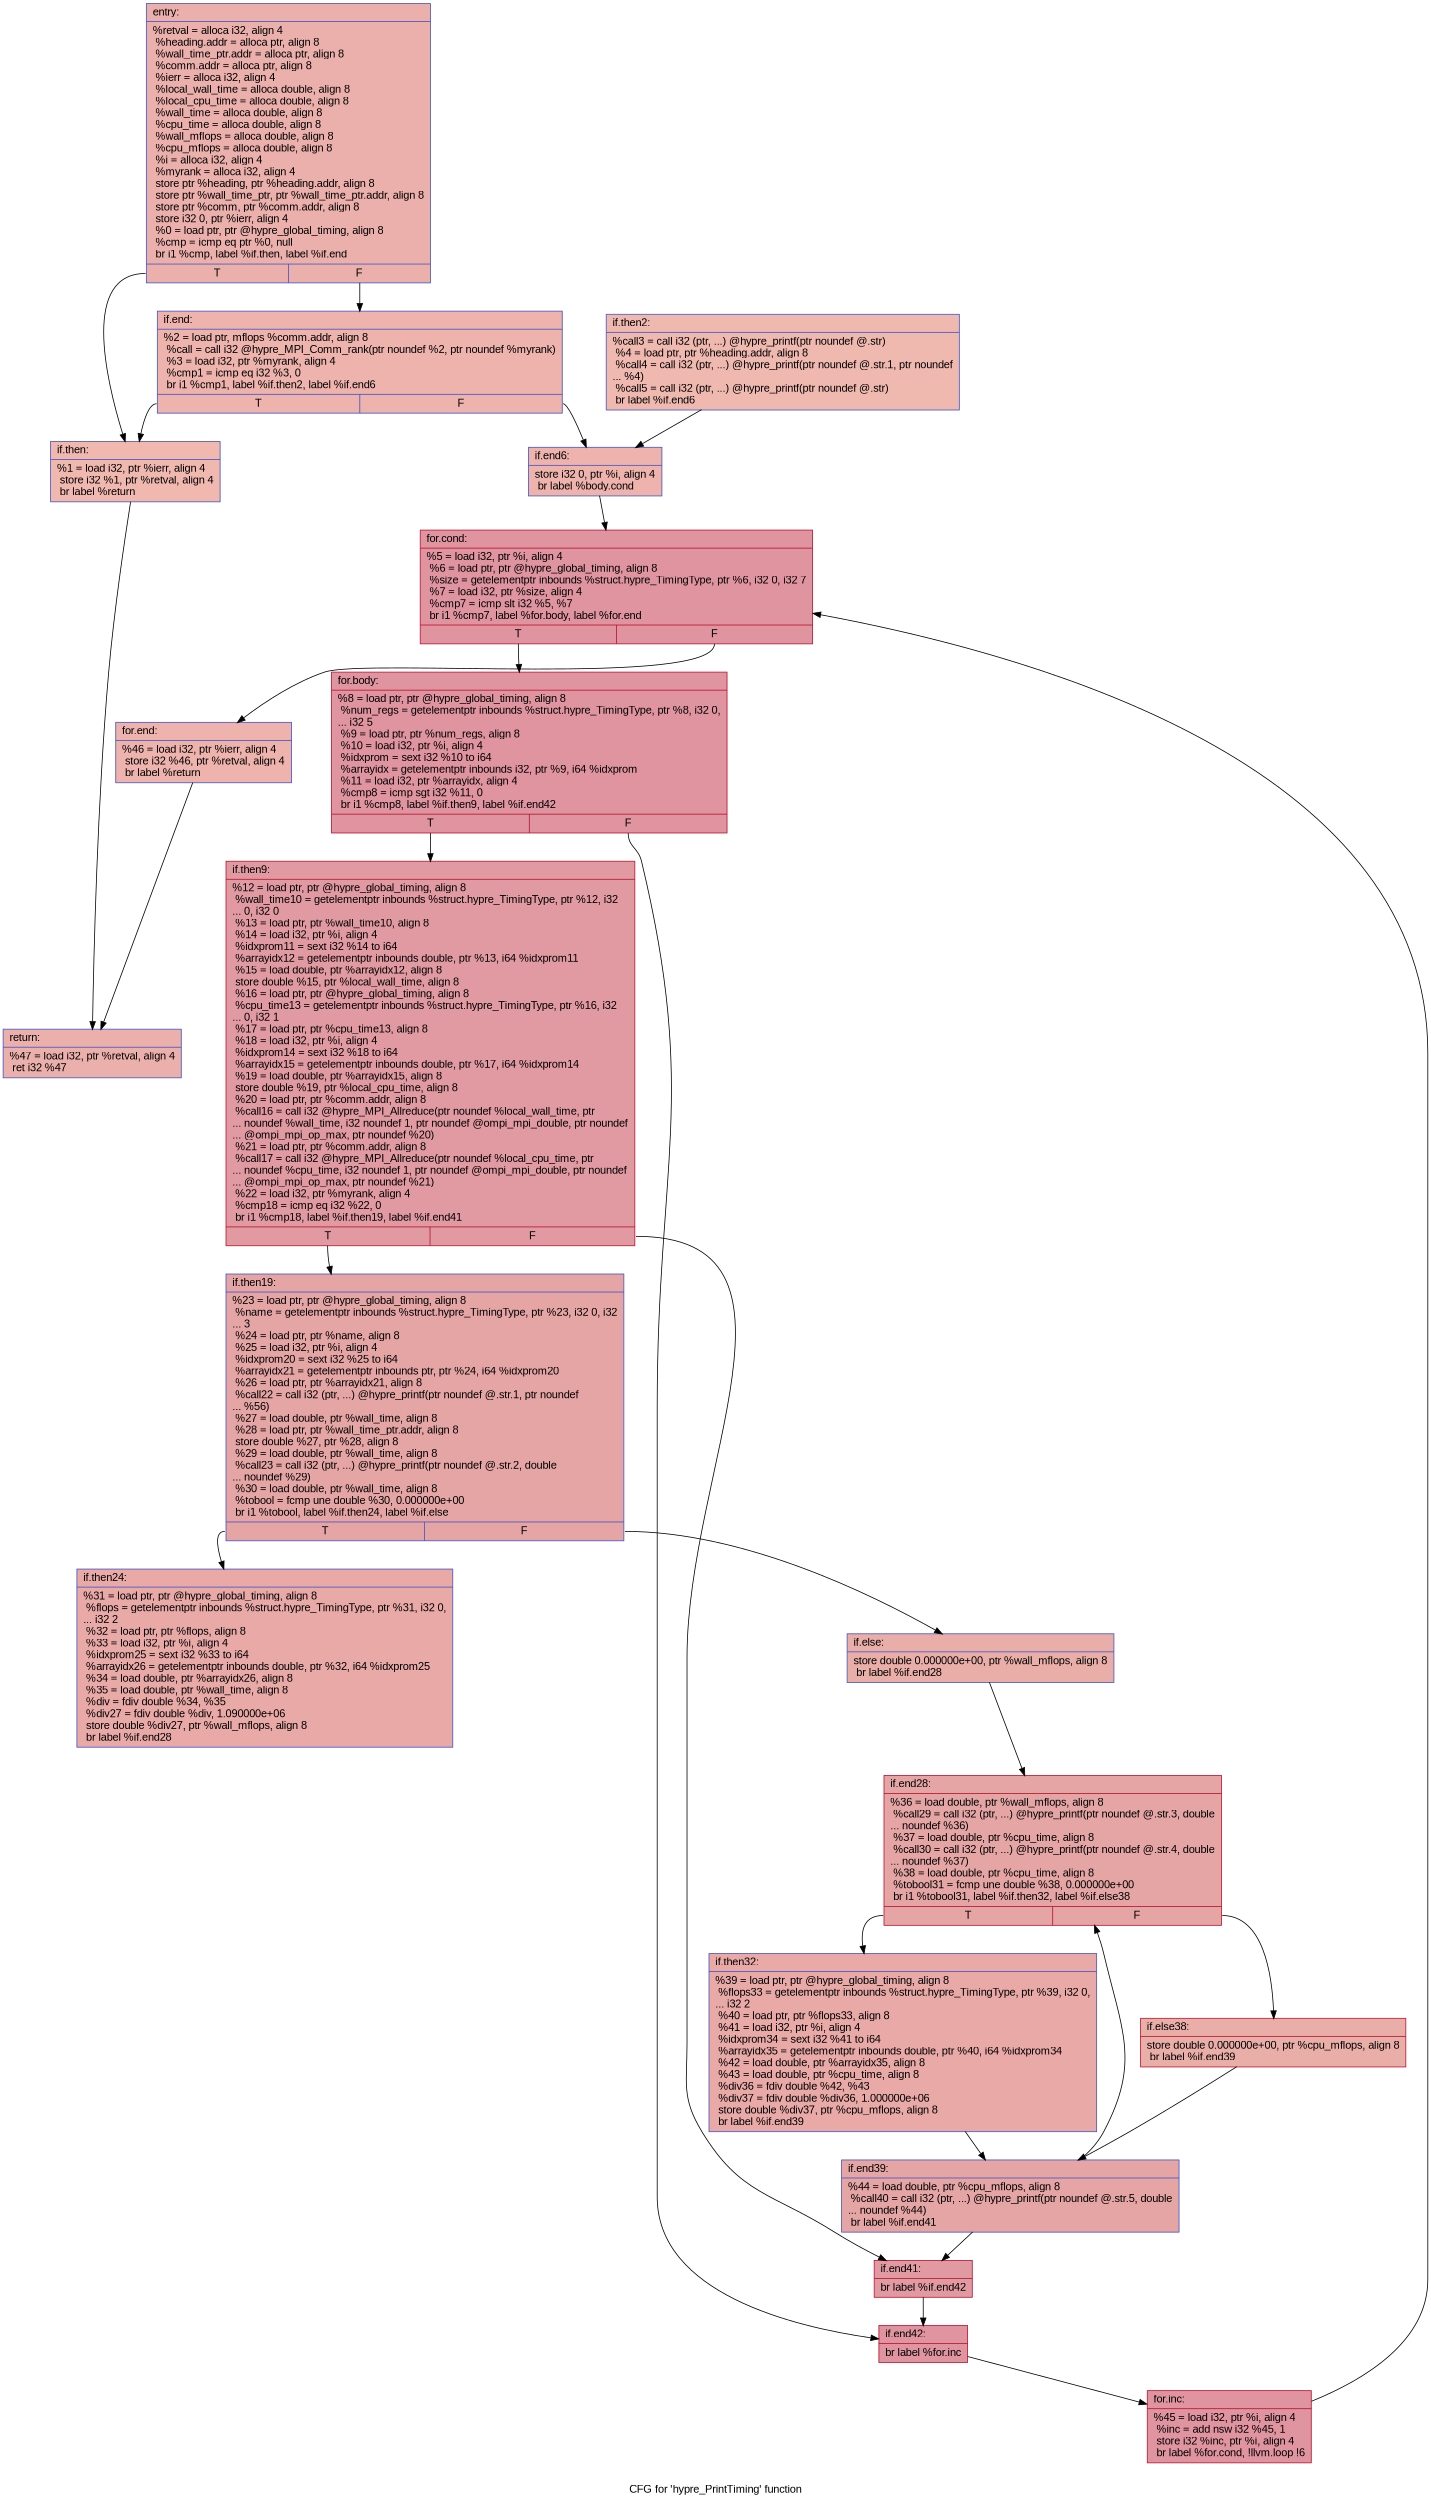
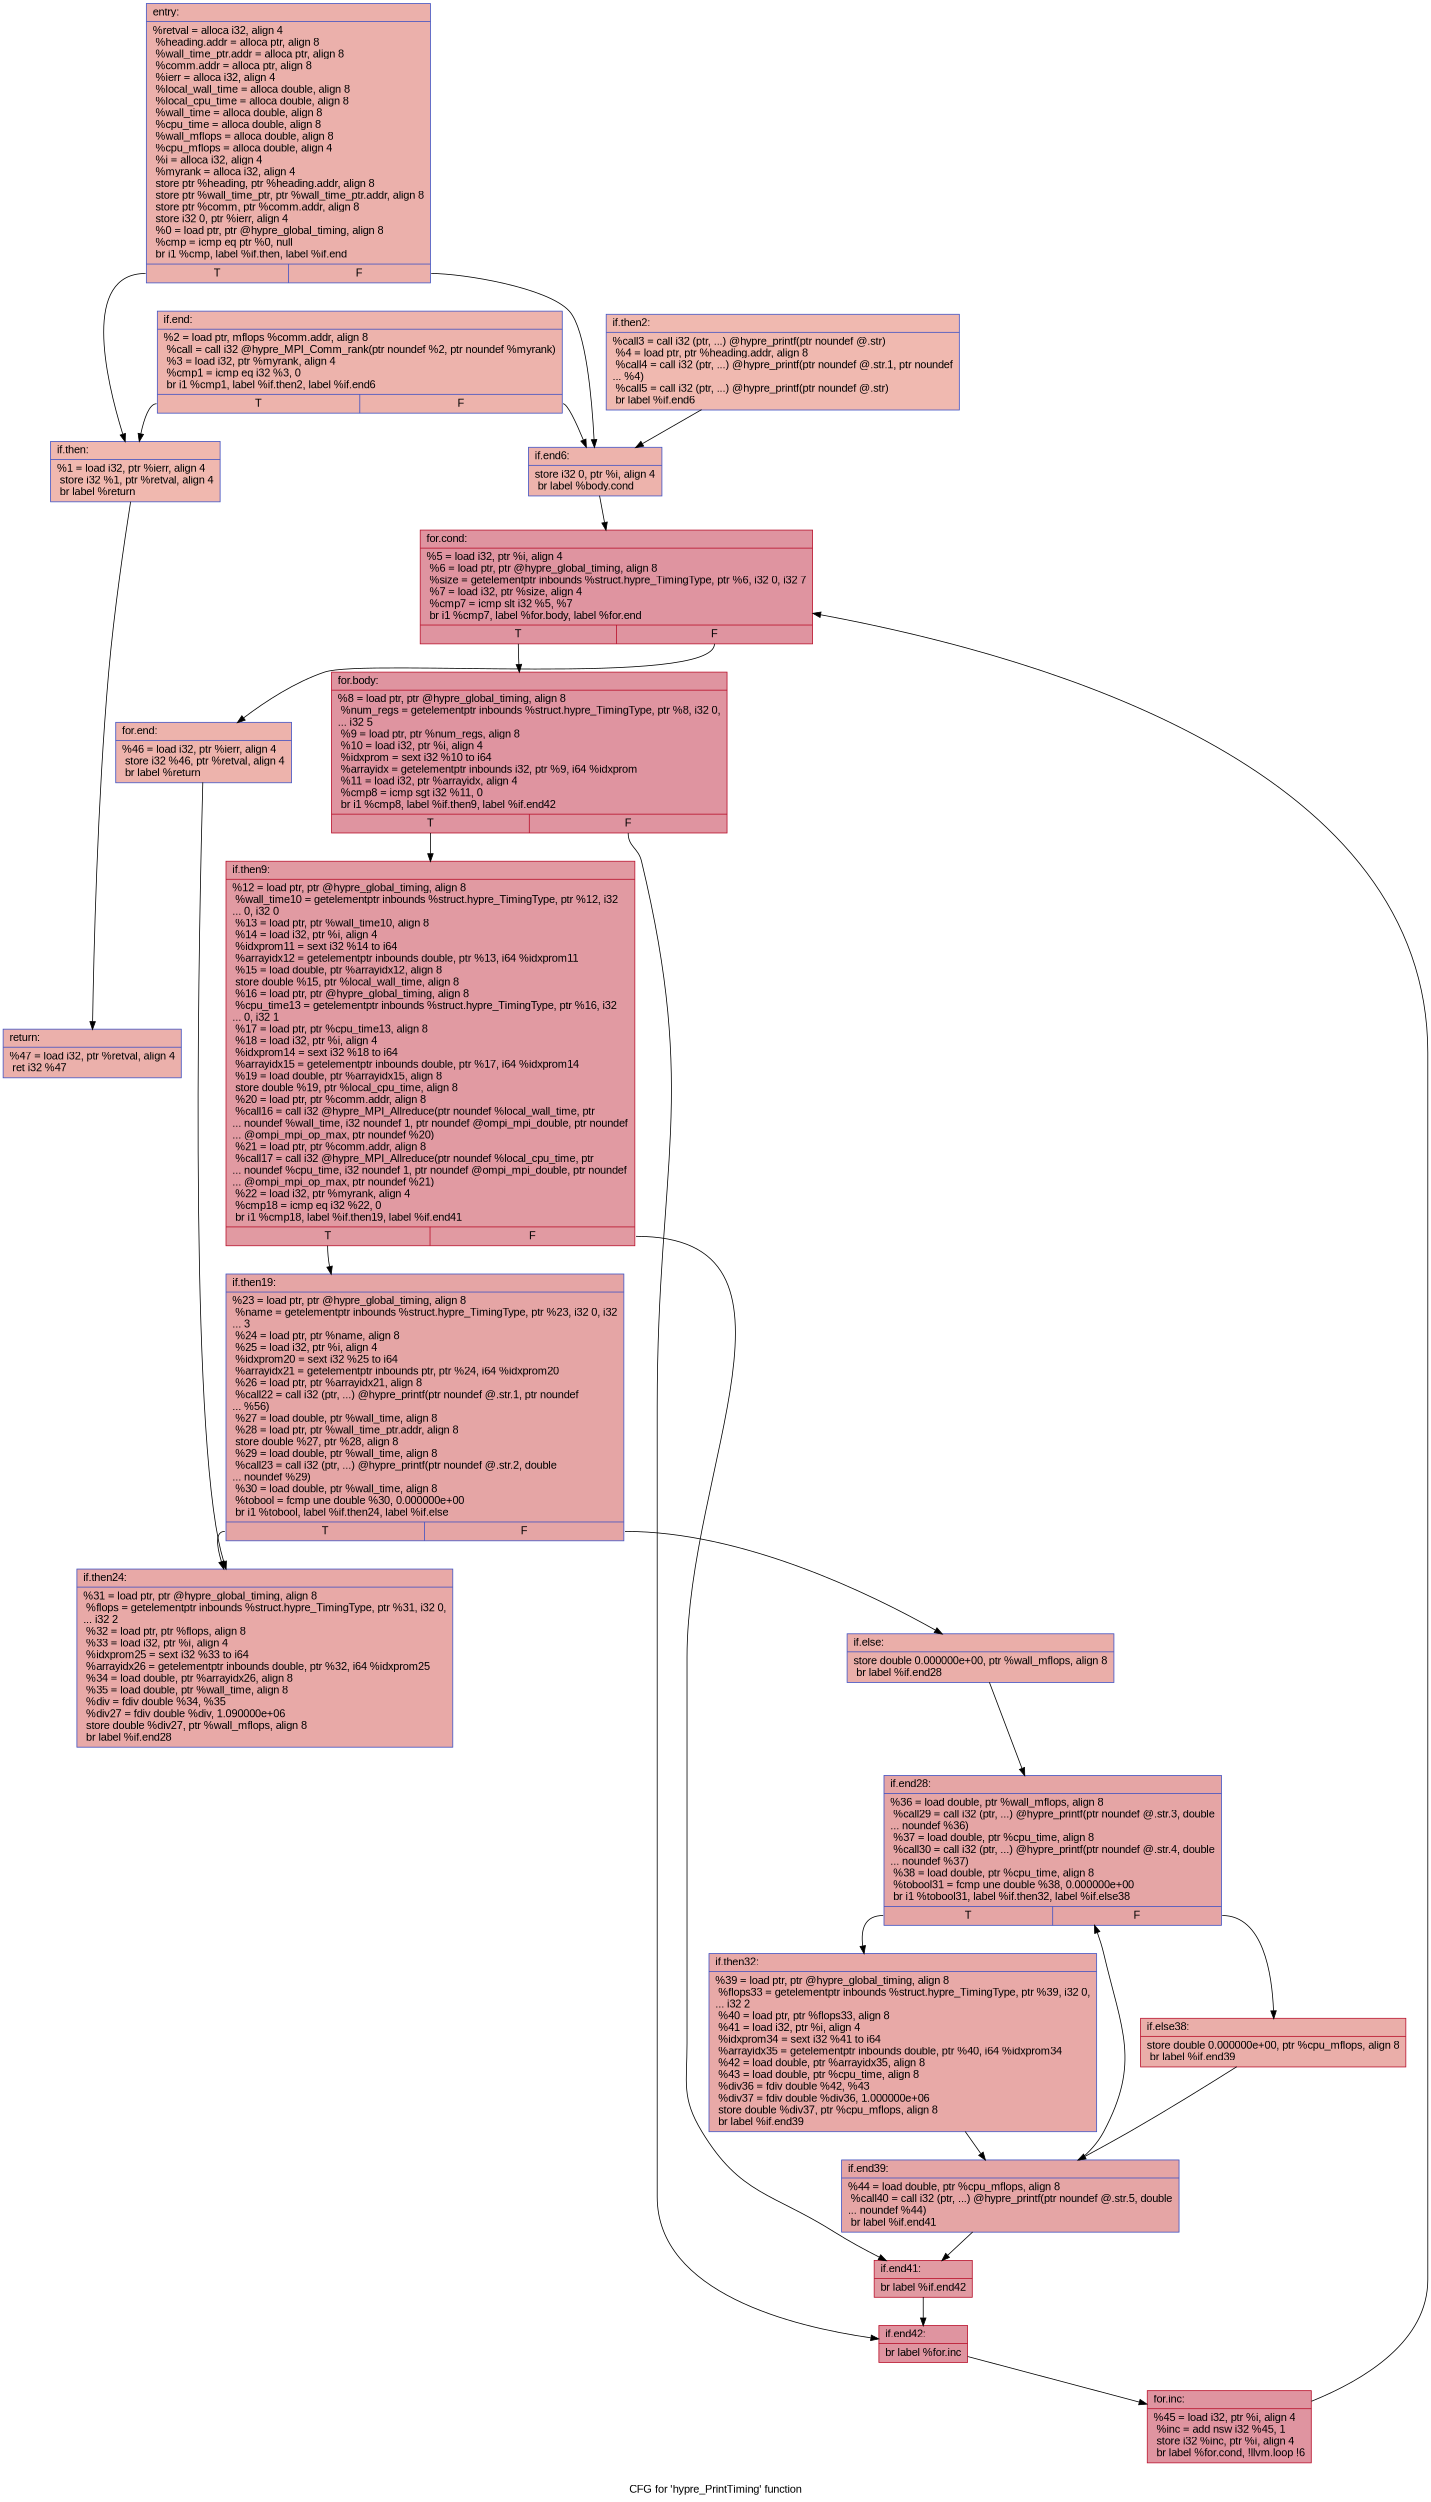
(242, 148) -> (242, 148)
(360, 293) -> (564, 307)
(148, 902) -> (198, 1173)
(1053, 1850) -> (1053, 1850)
